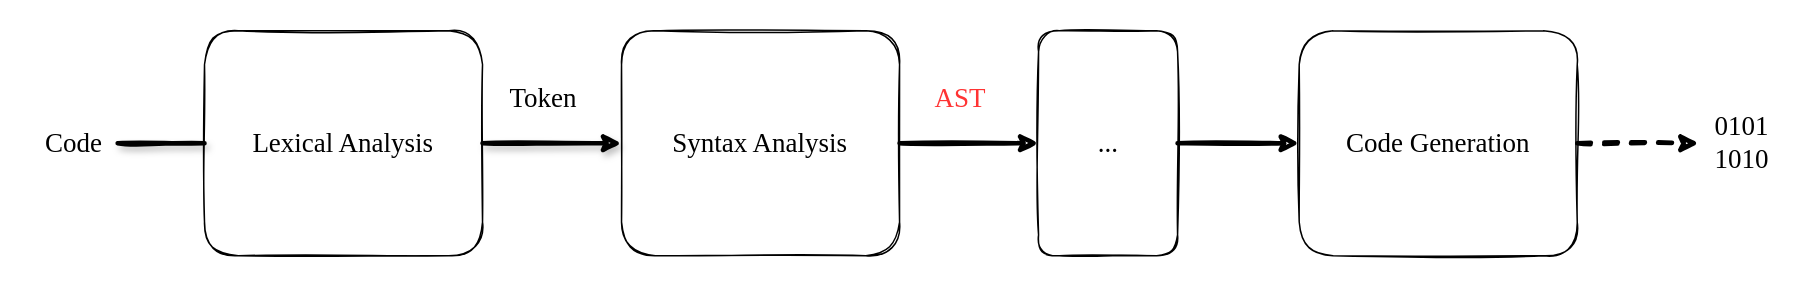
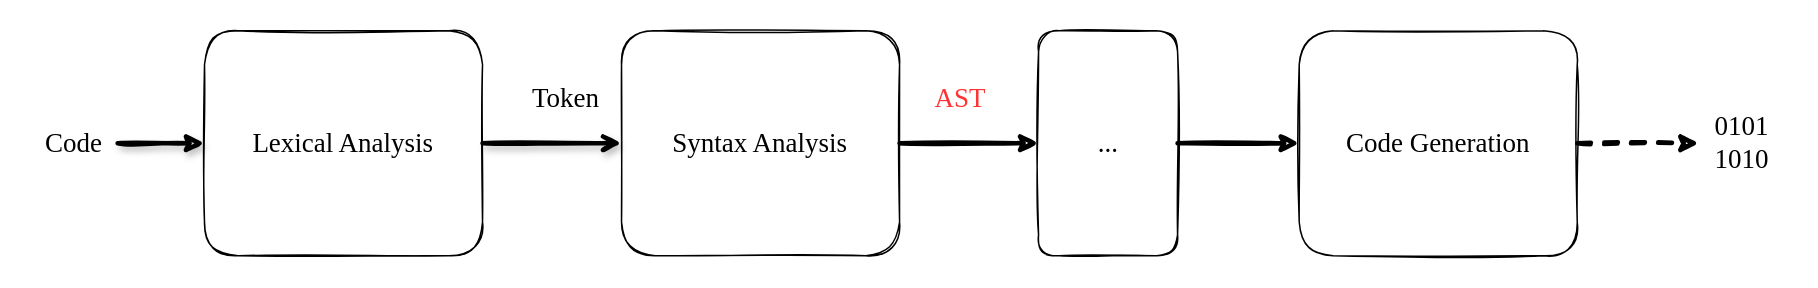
(543, 98) -> (566, 98)
(195, 143) -> (186, 143)
(603, 143) -> (606, 143)
